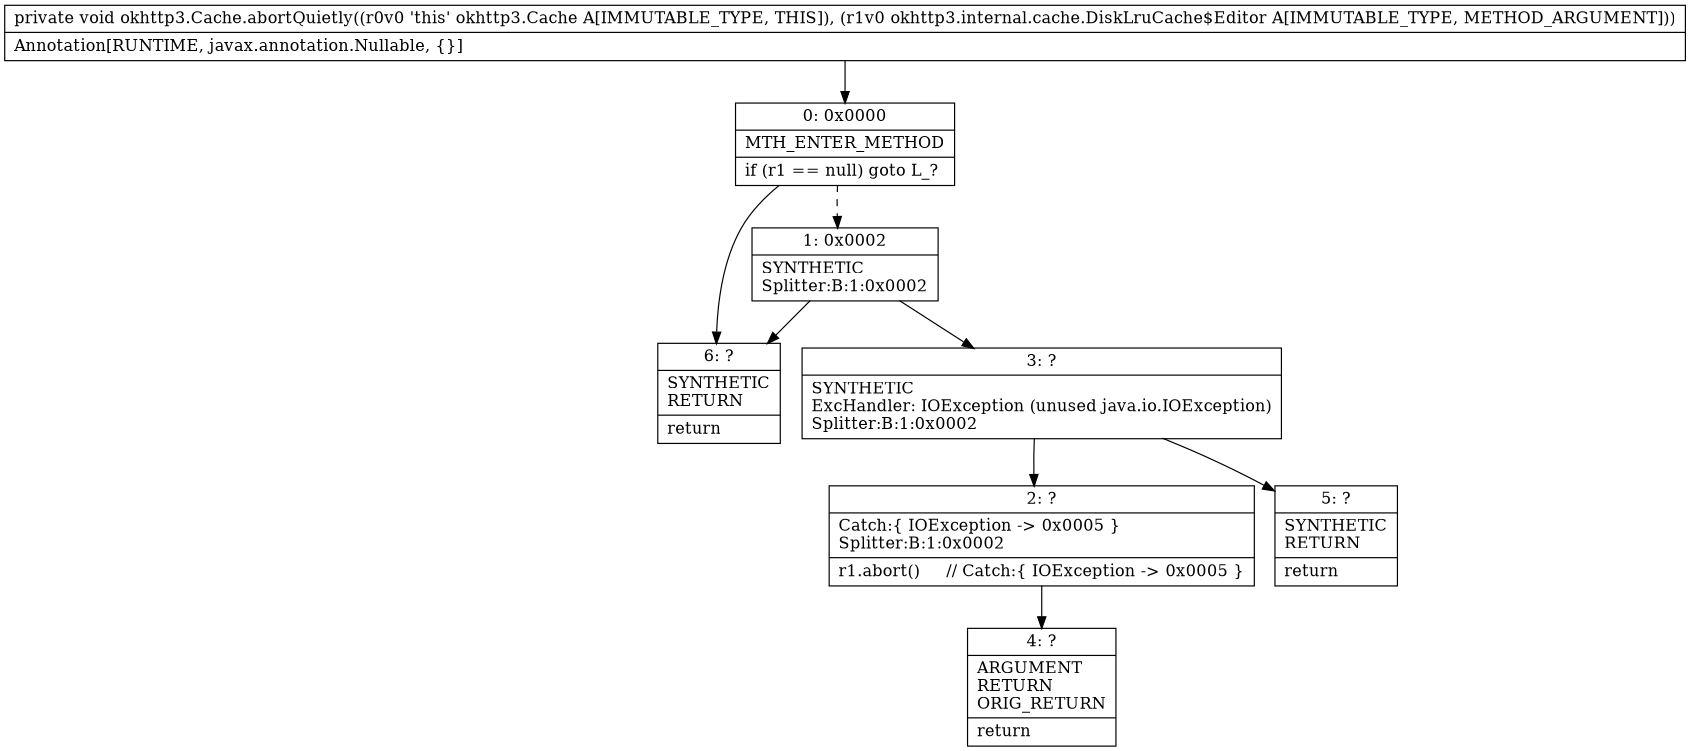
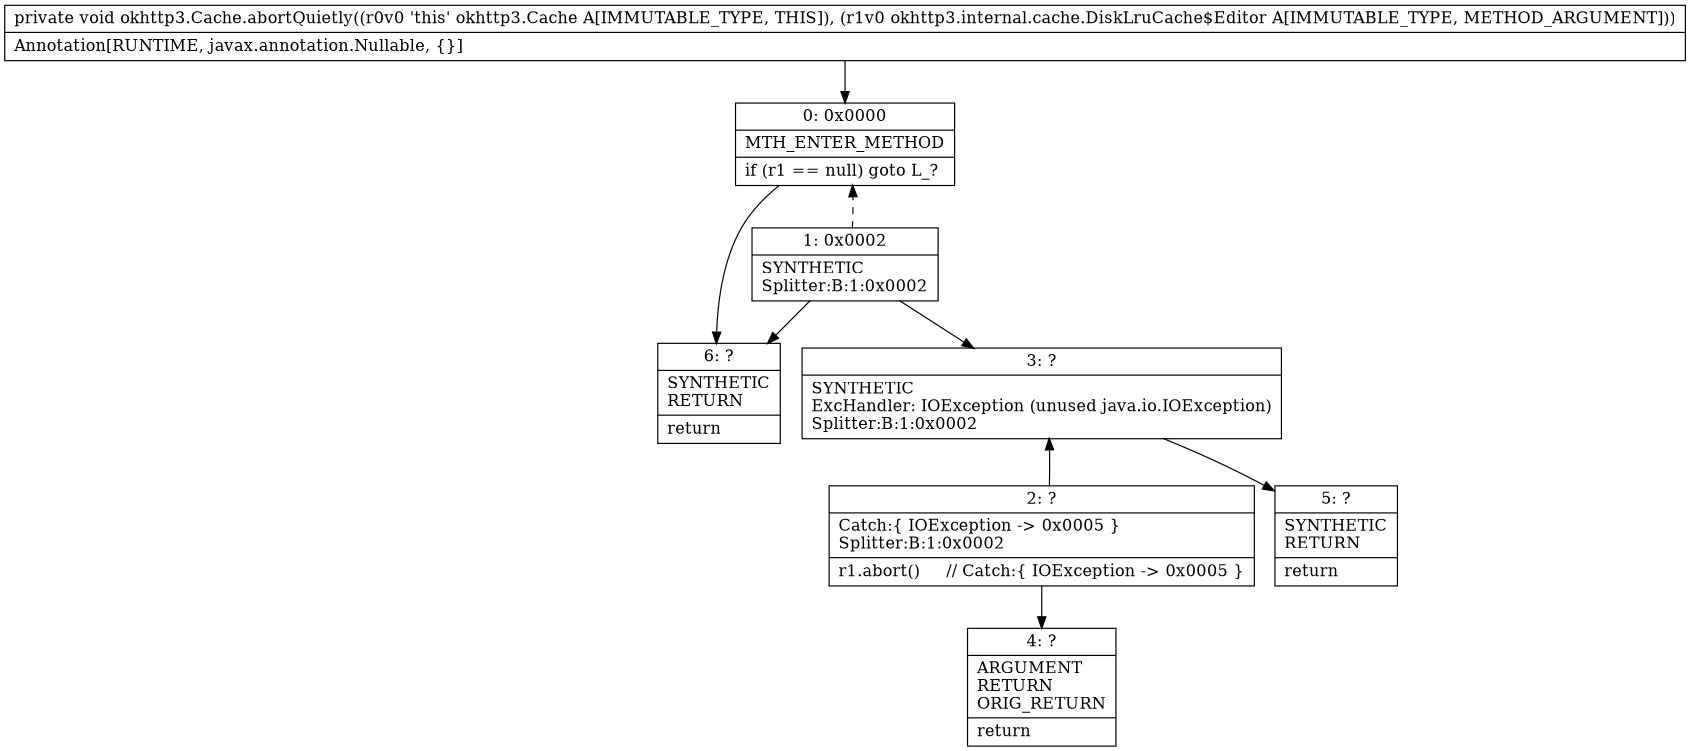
(837, 201) -> (853, 213)
(1034, 456) -> (1050, 468)
